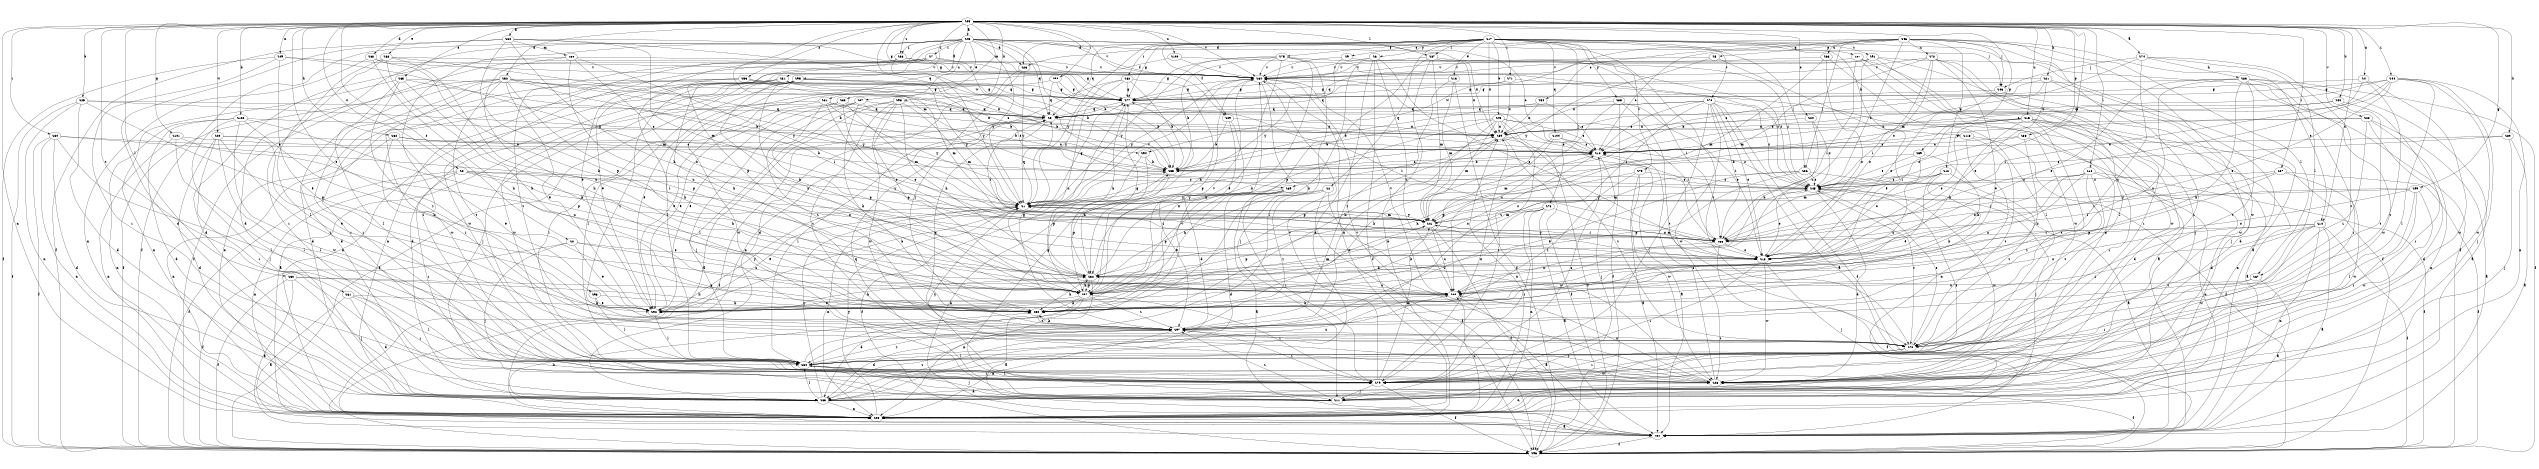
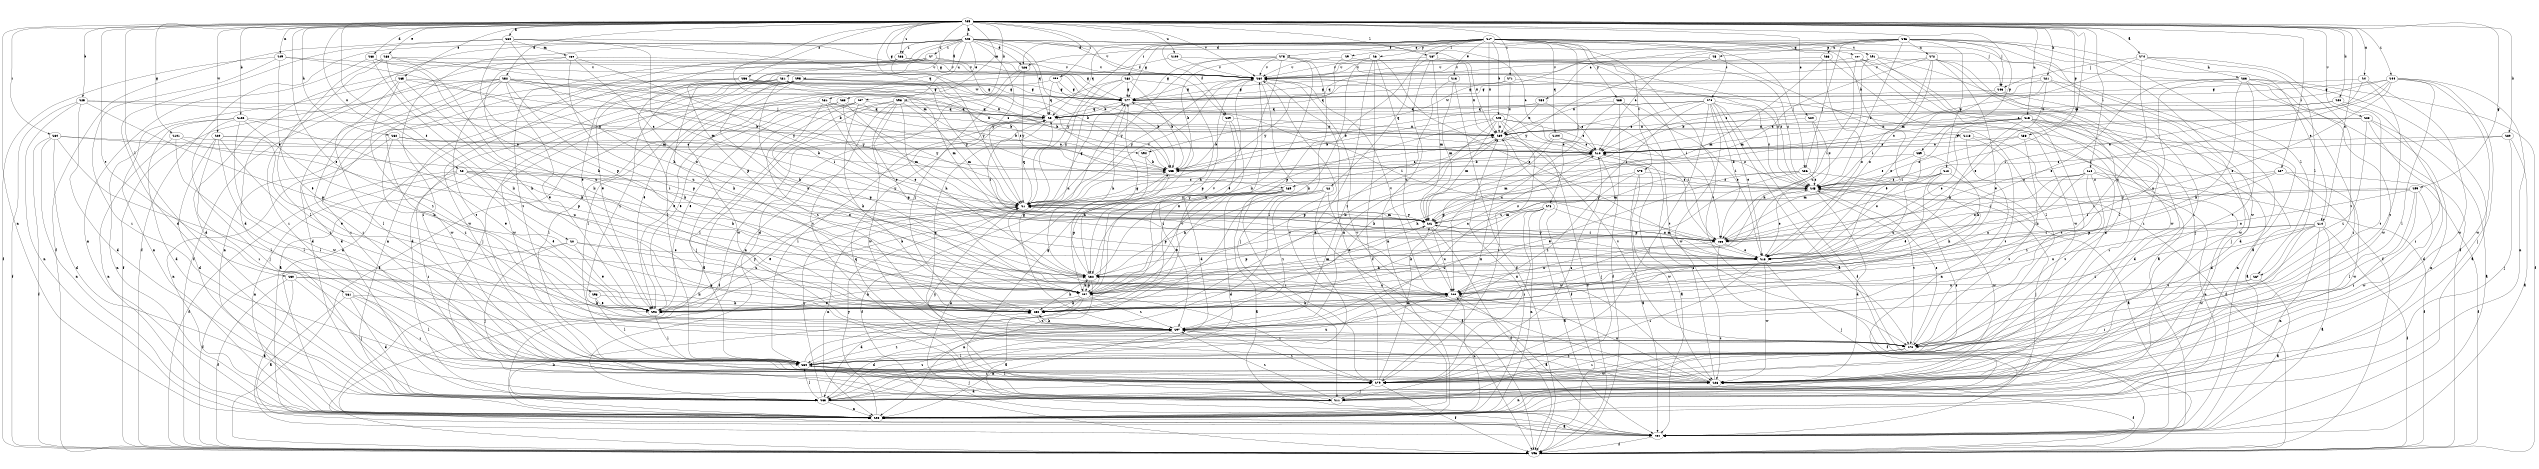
(778, 109) -> (778, 109)
(1051, 227) -> none
none -> (550, 243)
